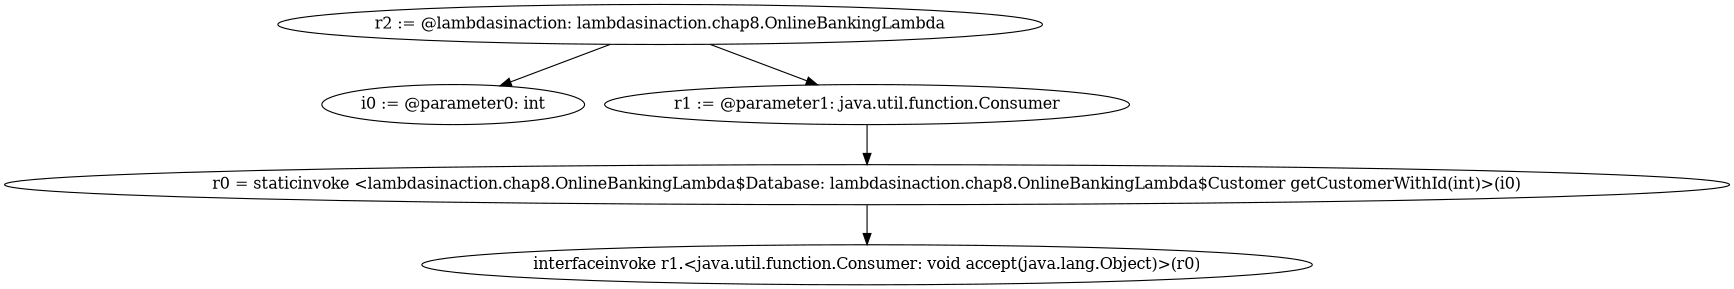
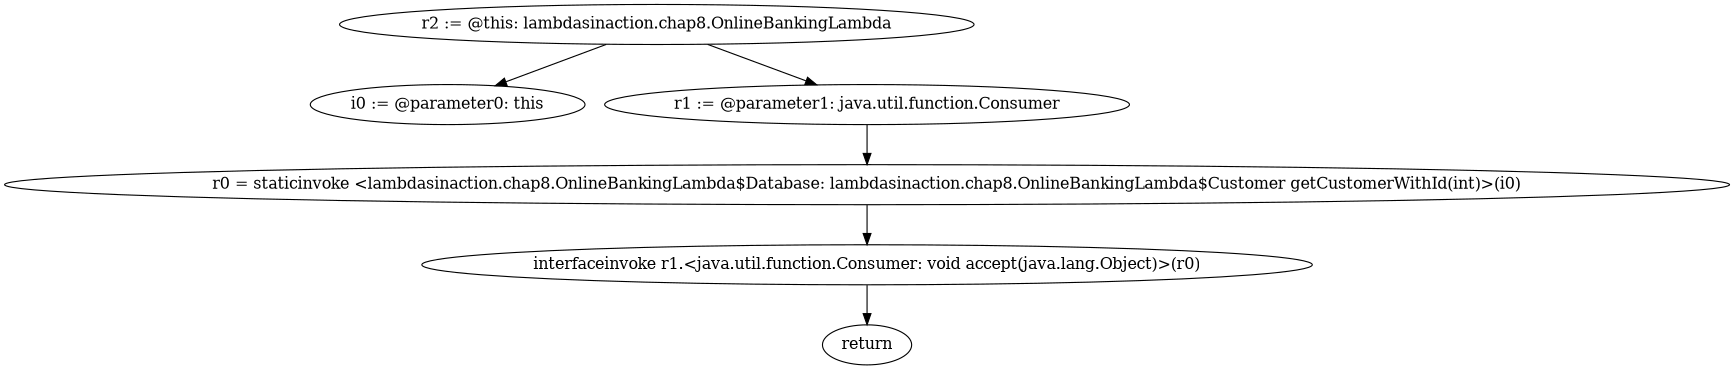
(660, 24) -> (657, 24)
(453, 105) -> (448, 105)
none -> (867, 345)
